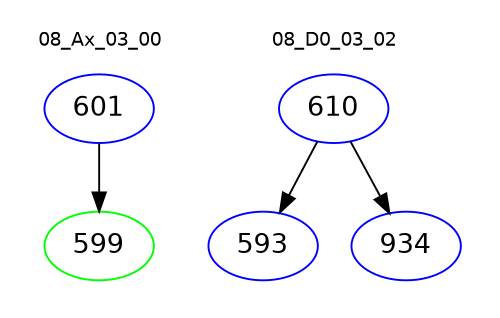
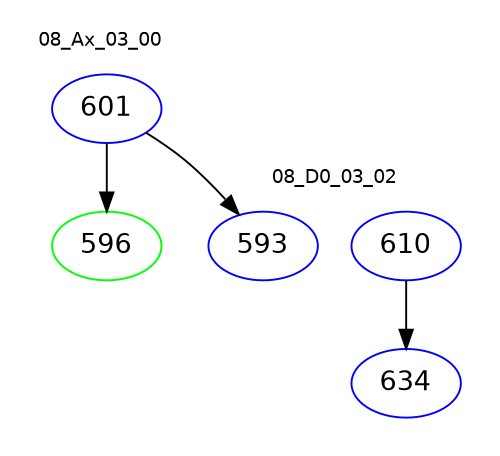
(303, 168) -> (206, 179)
(99, 246) -> (107, 246)
(406, 246) -> (406, 383)
